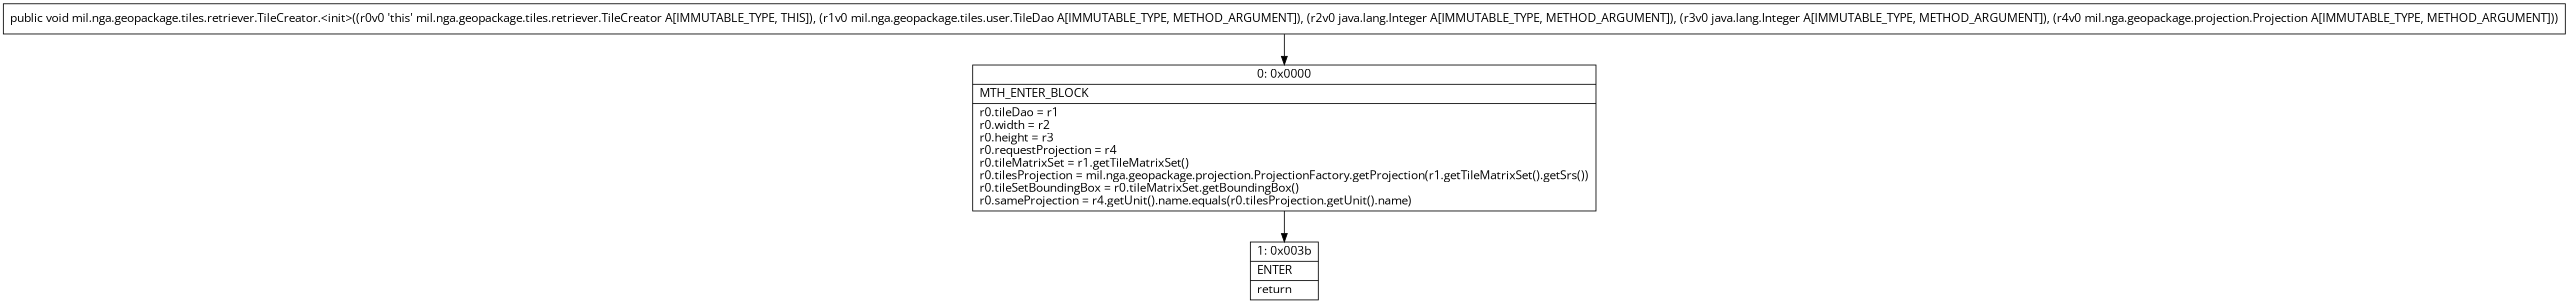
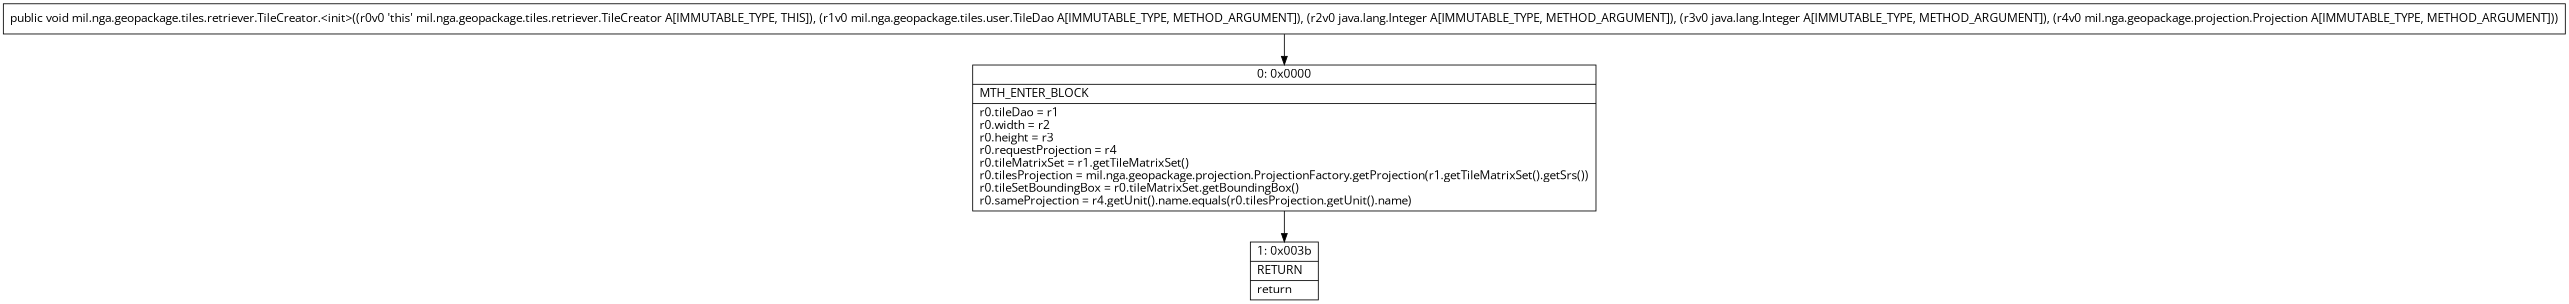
(1275, 271) -> (1280, 271)
